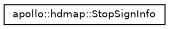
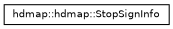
(85, 15) -> (87, 15)
